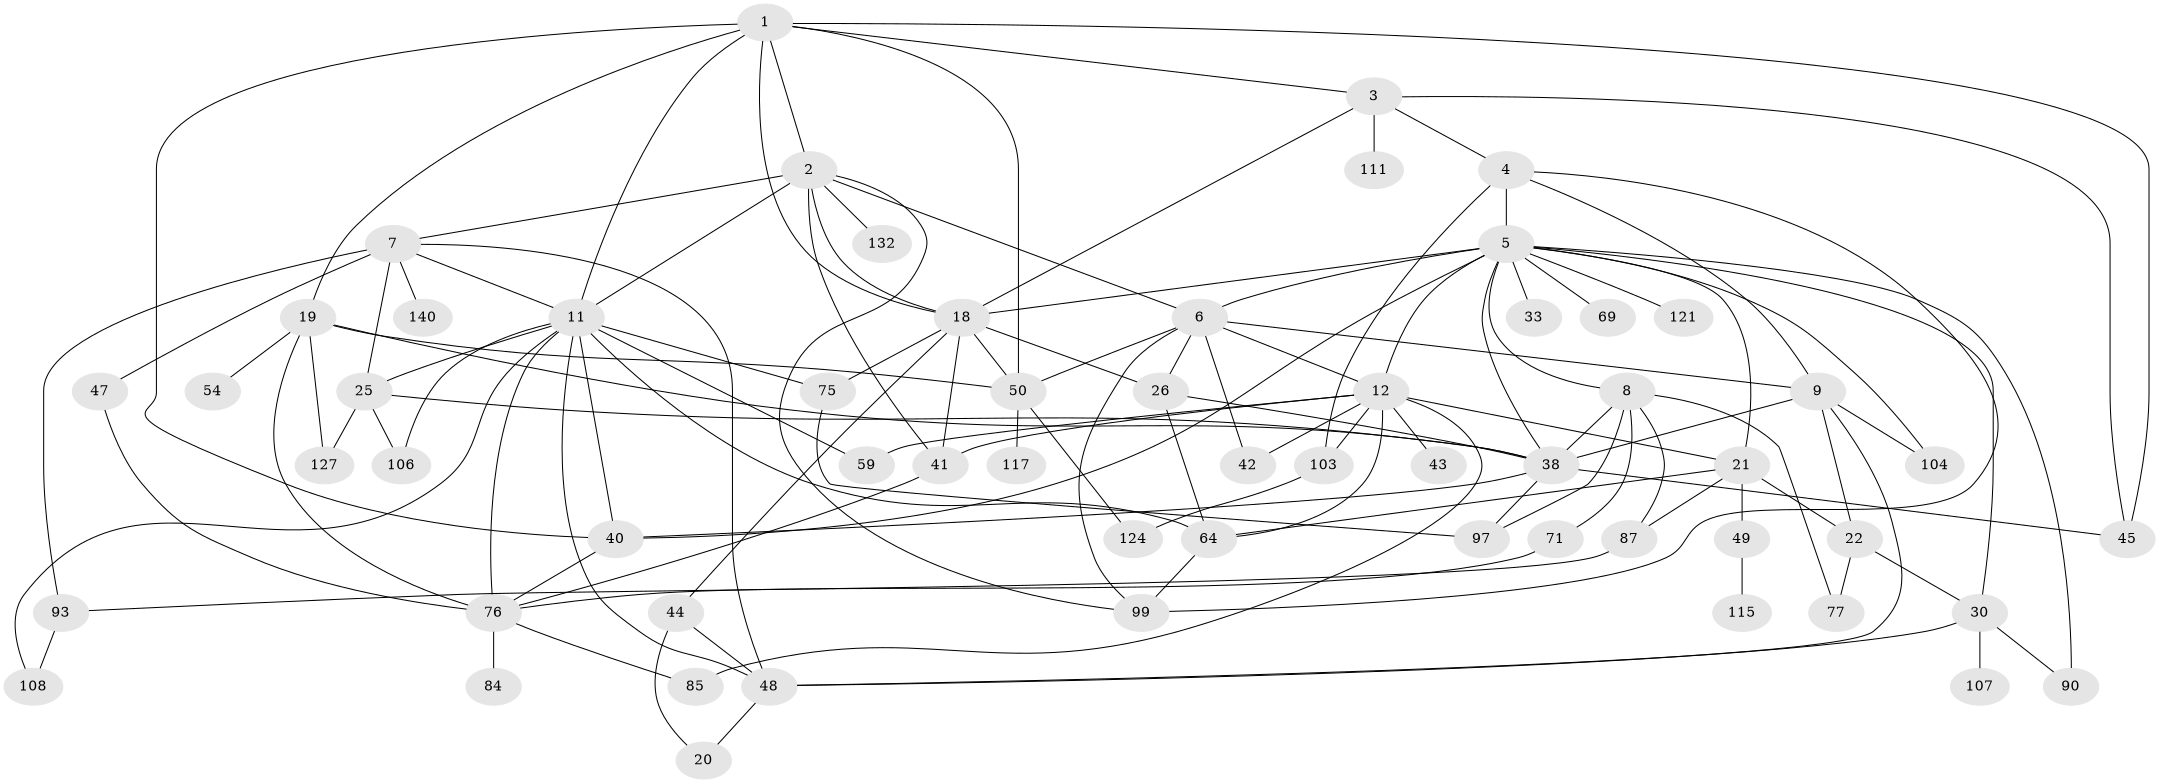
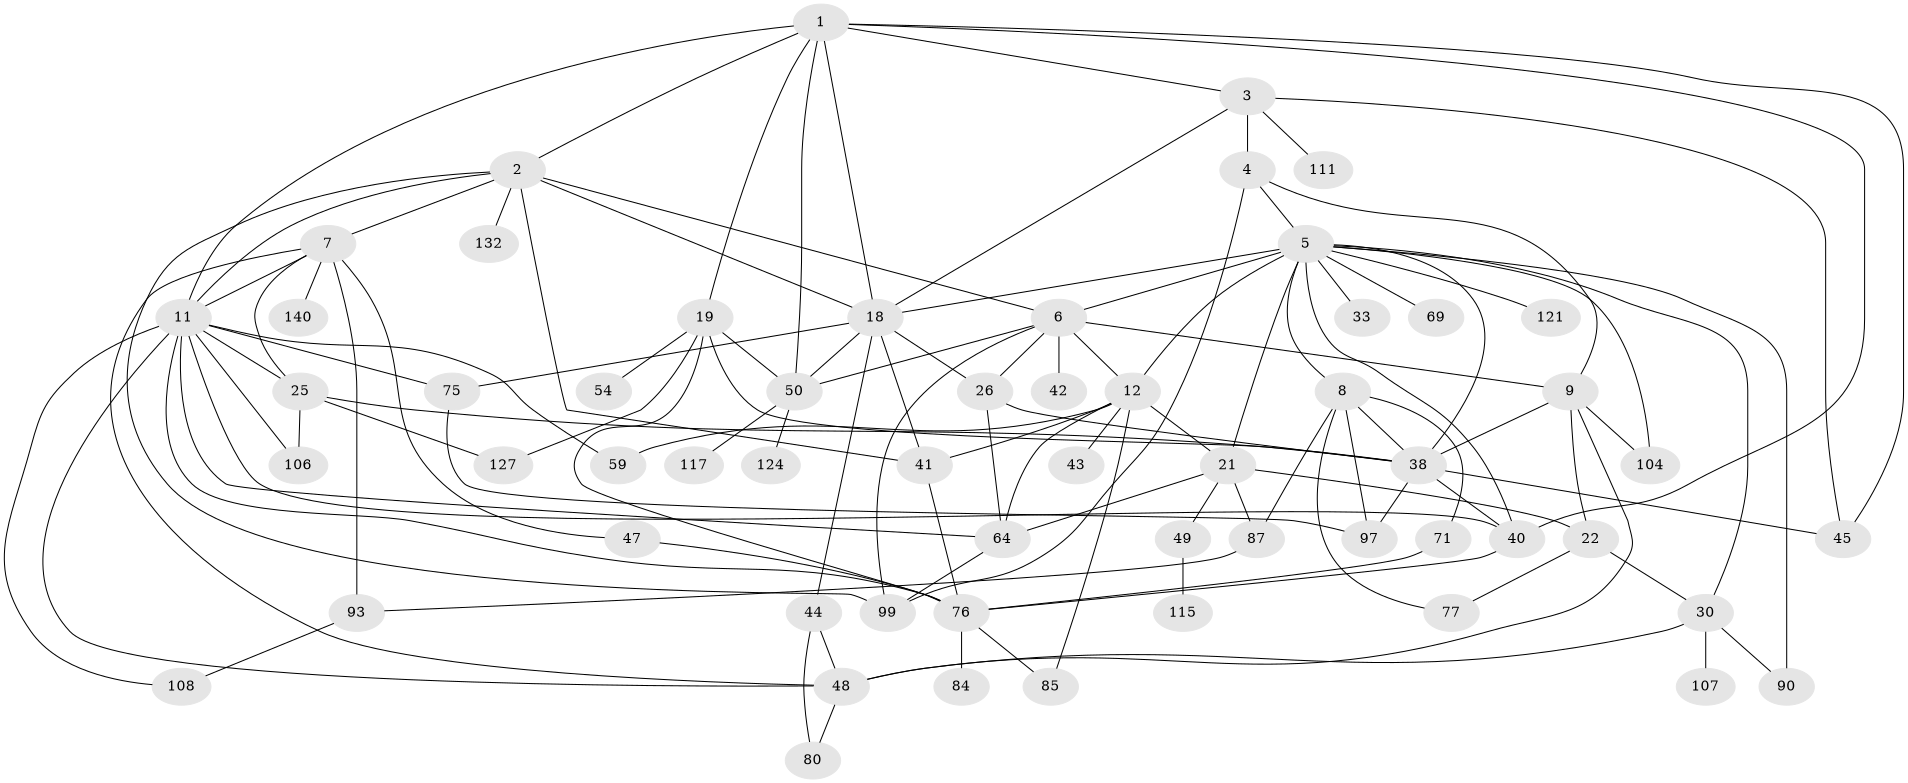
(1301, 436) -> none
(1324, 465) -> none
(704, 761) -> (813, 761)
